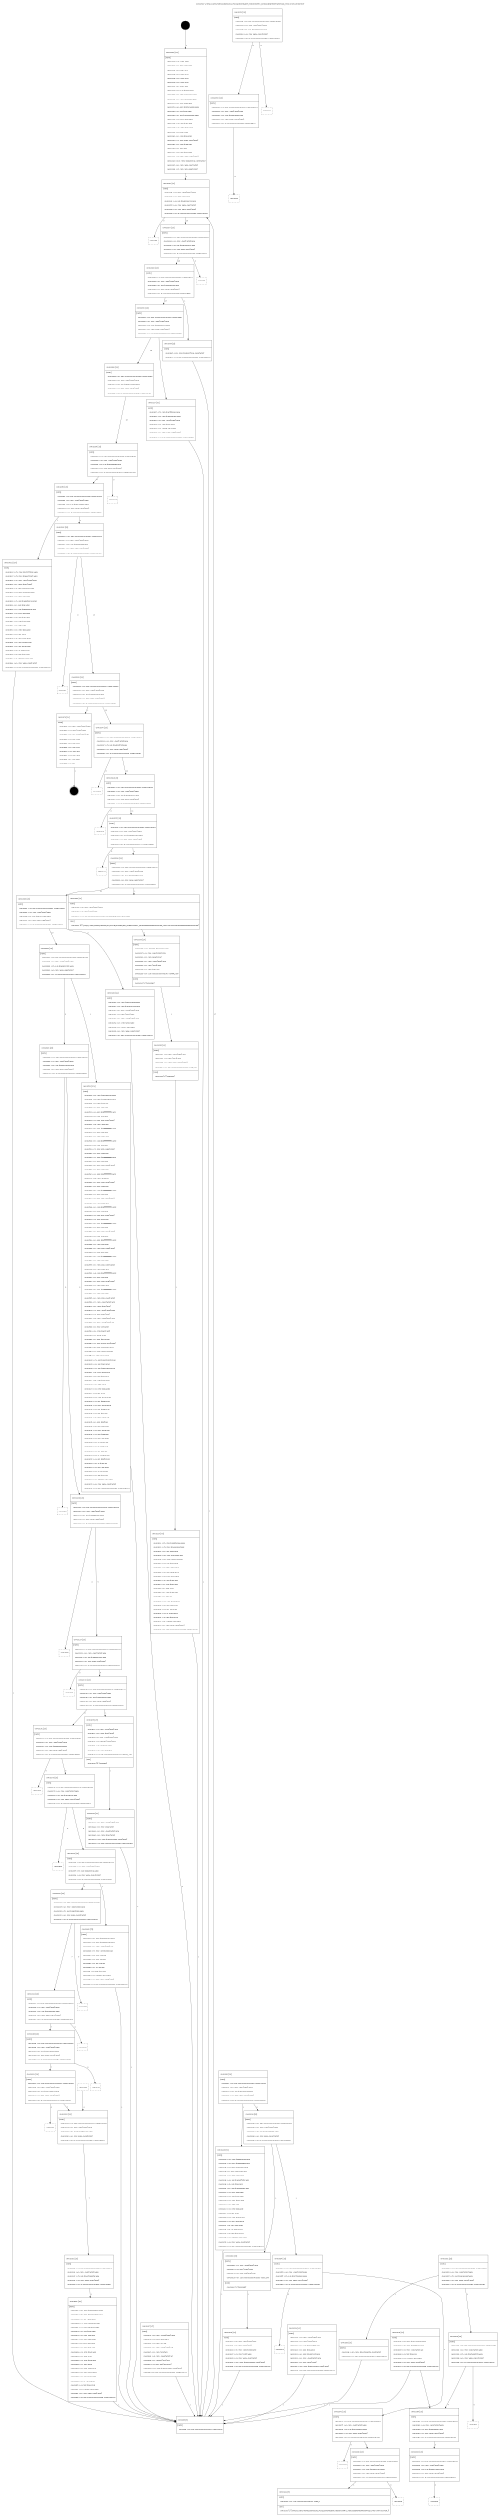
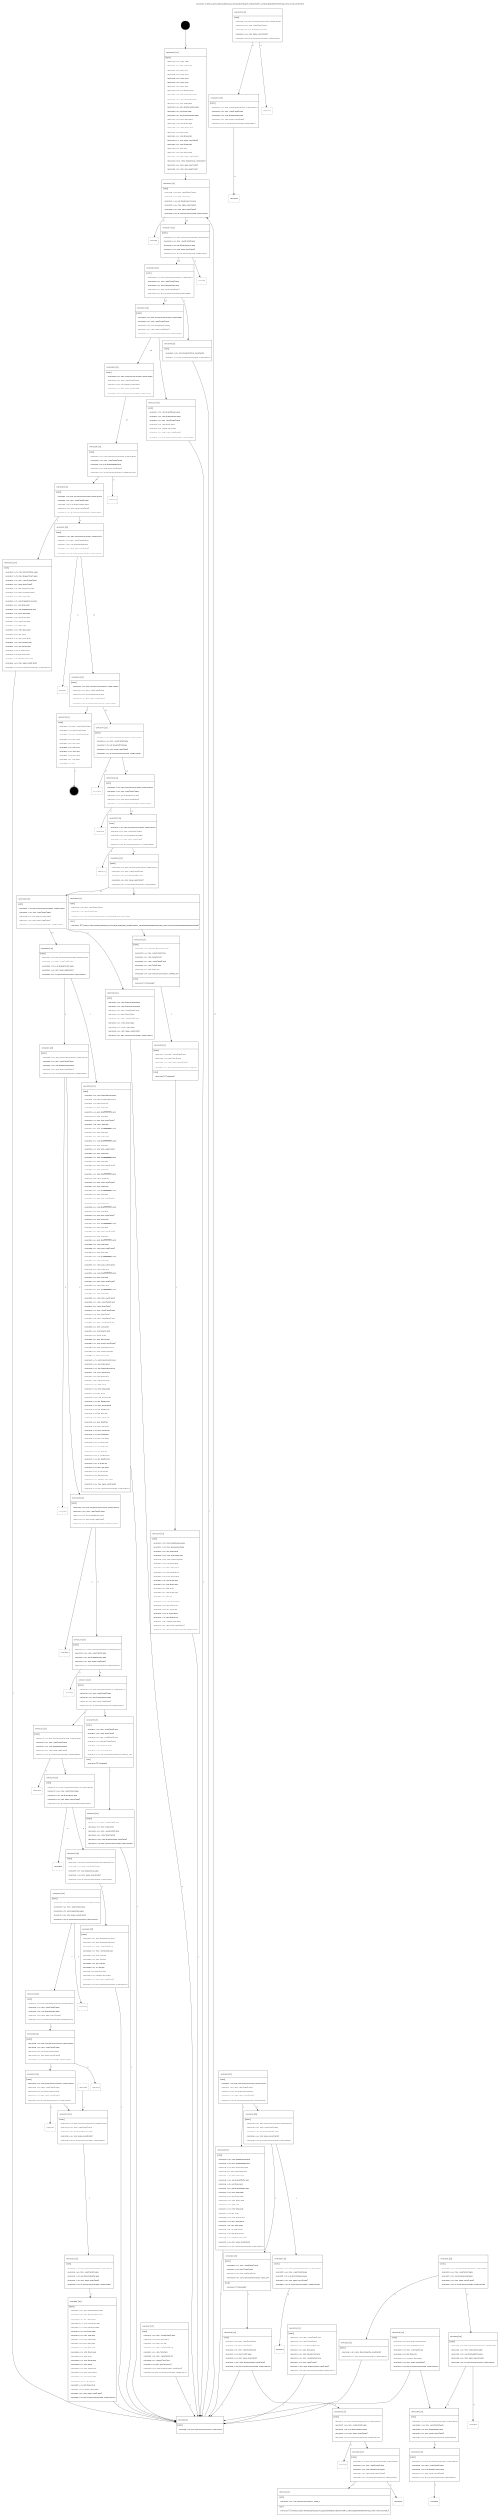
(83, 1886) -> none
(82, 2047) -> none
(443, 2318) -> (287, 2403)
